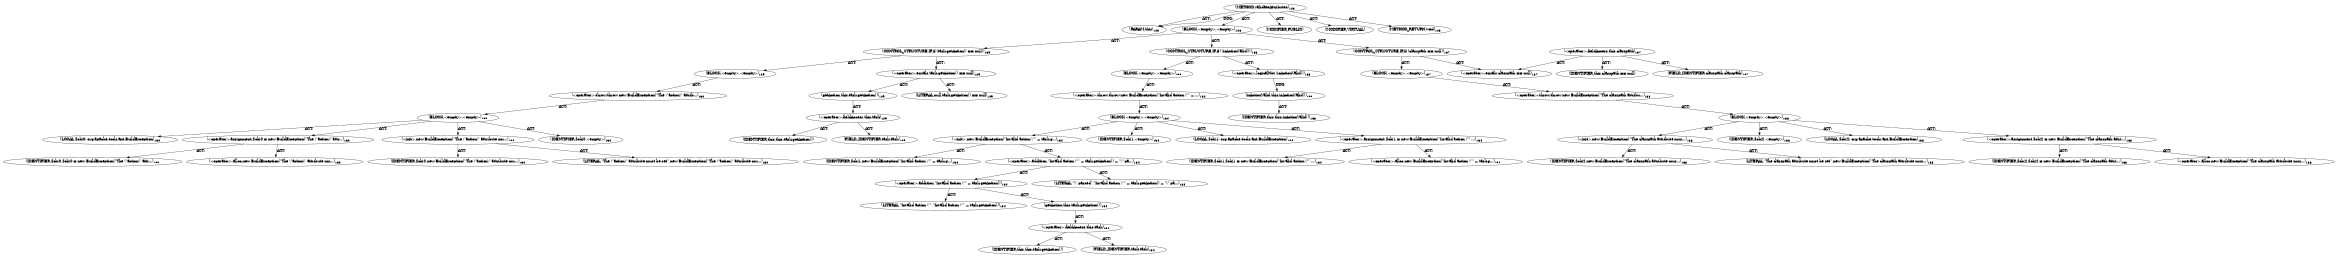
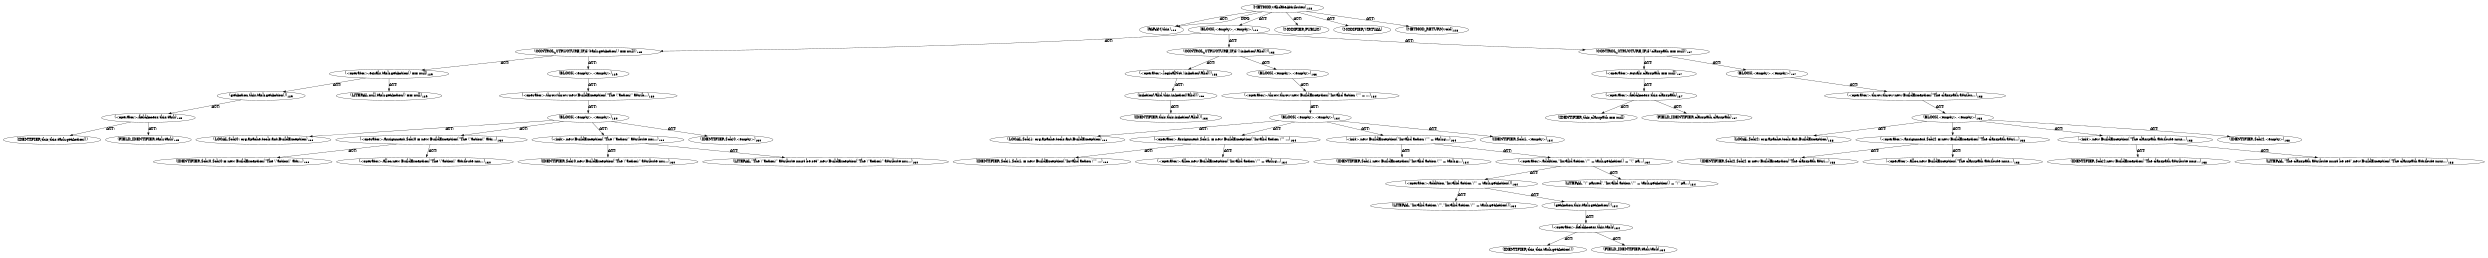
(1552, 63) -> (1644, 84)
(1281, 85) -> (1180, 85)
